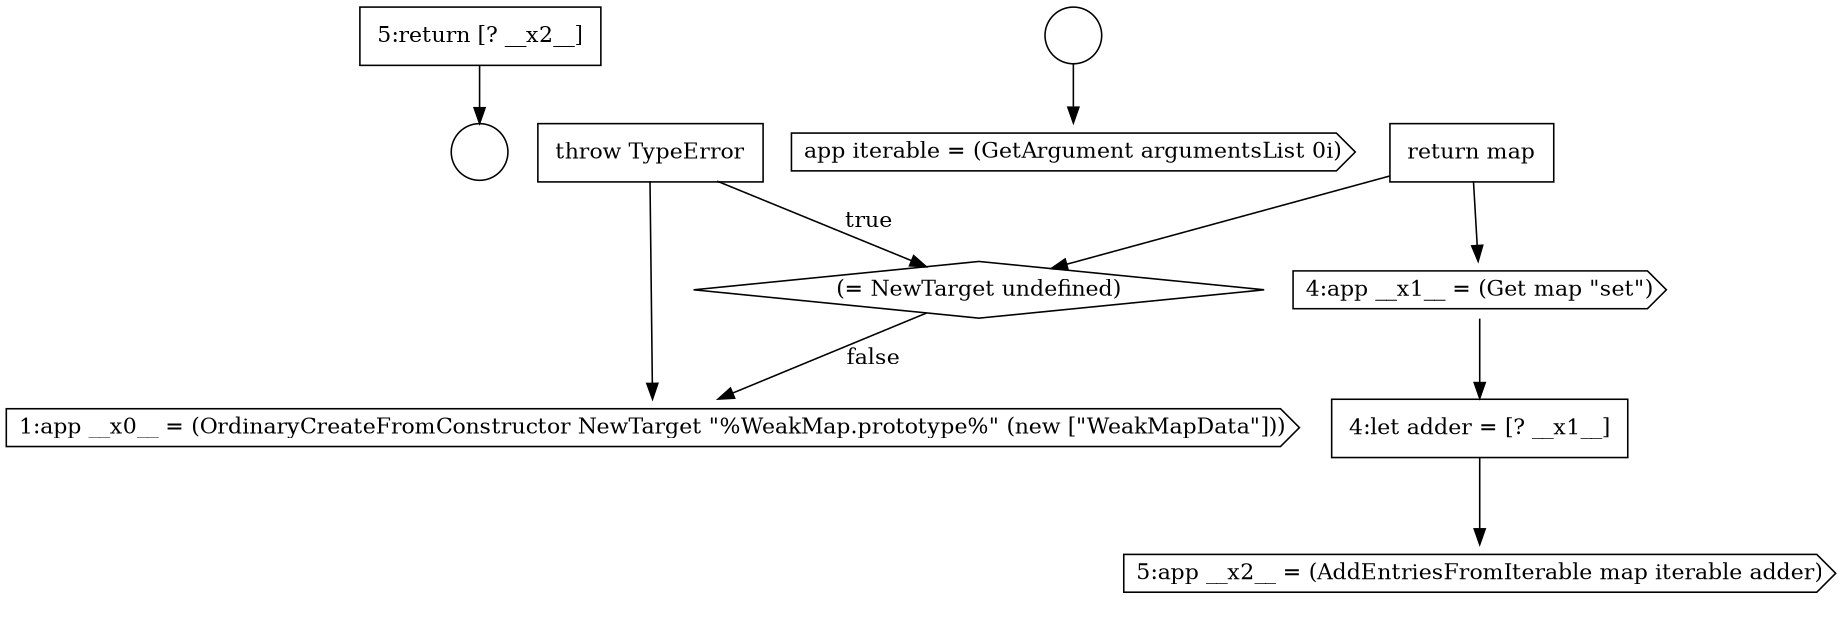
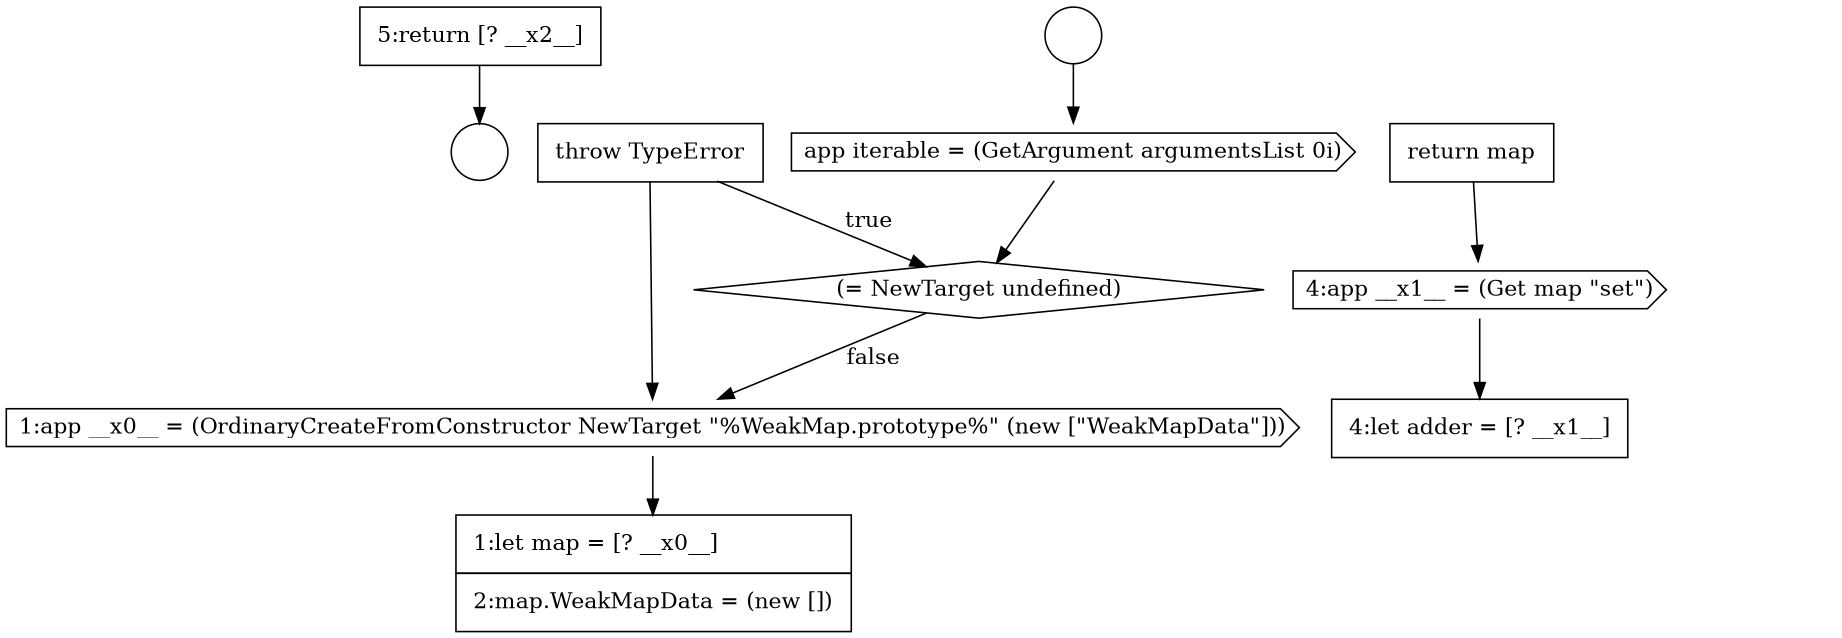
(1228, 220) -> (1030, 215)
none -> (653, 573)
(1480, 573) -> none
